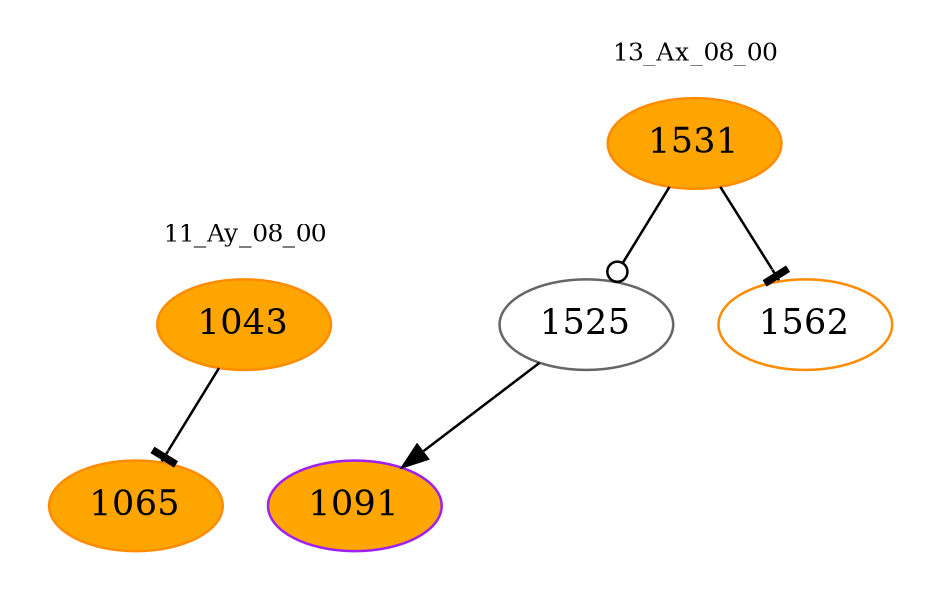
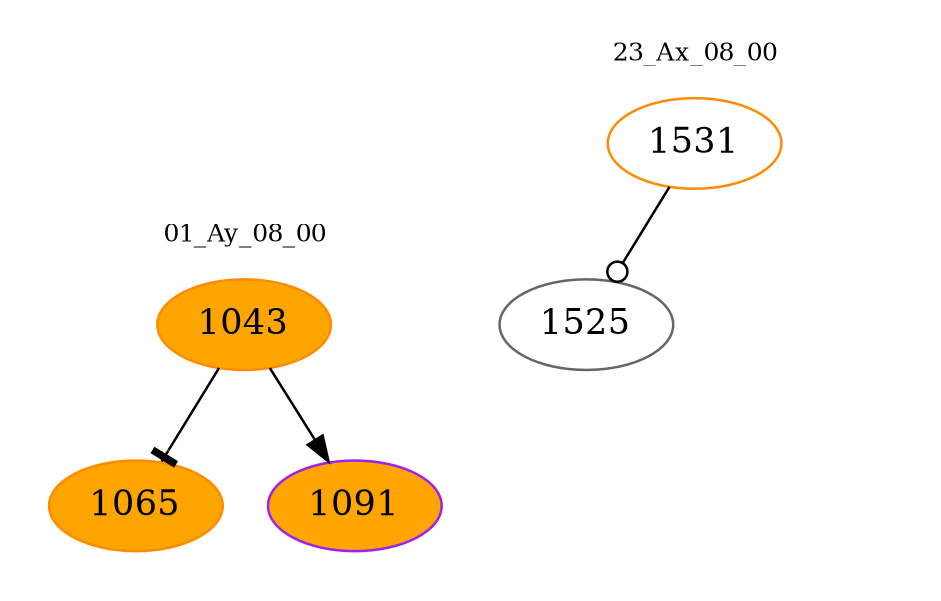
(696, 54) -> (696, 54)
(695, 143) -> (695, 143)
(245, 235) -> (245, 235)
(805, 325) -> none
(481, 407) -> (292, 404)
